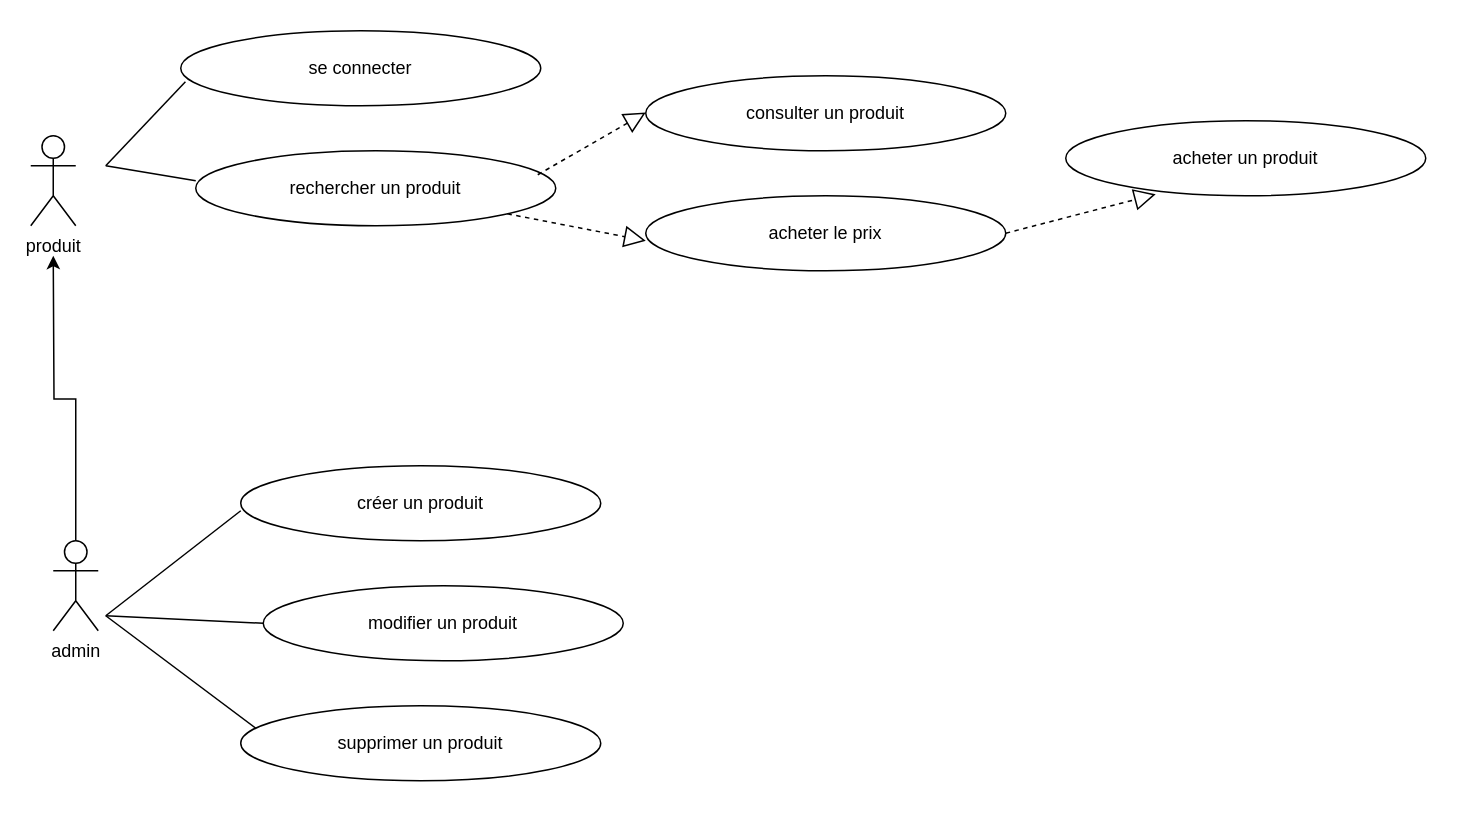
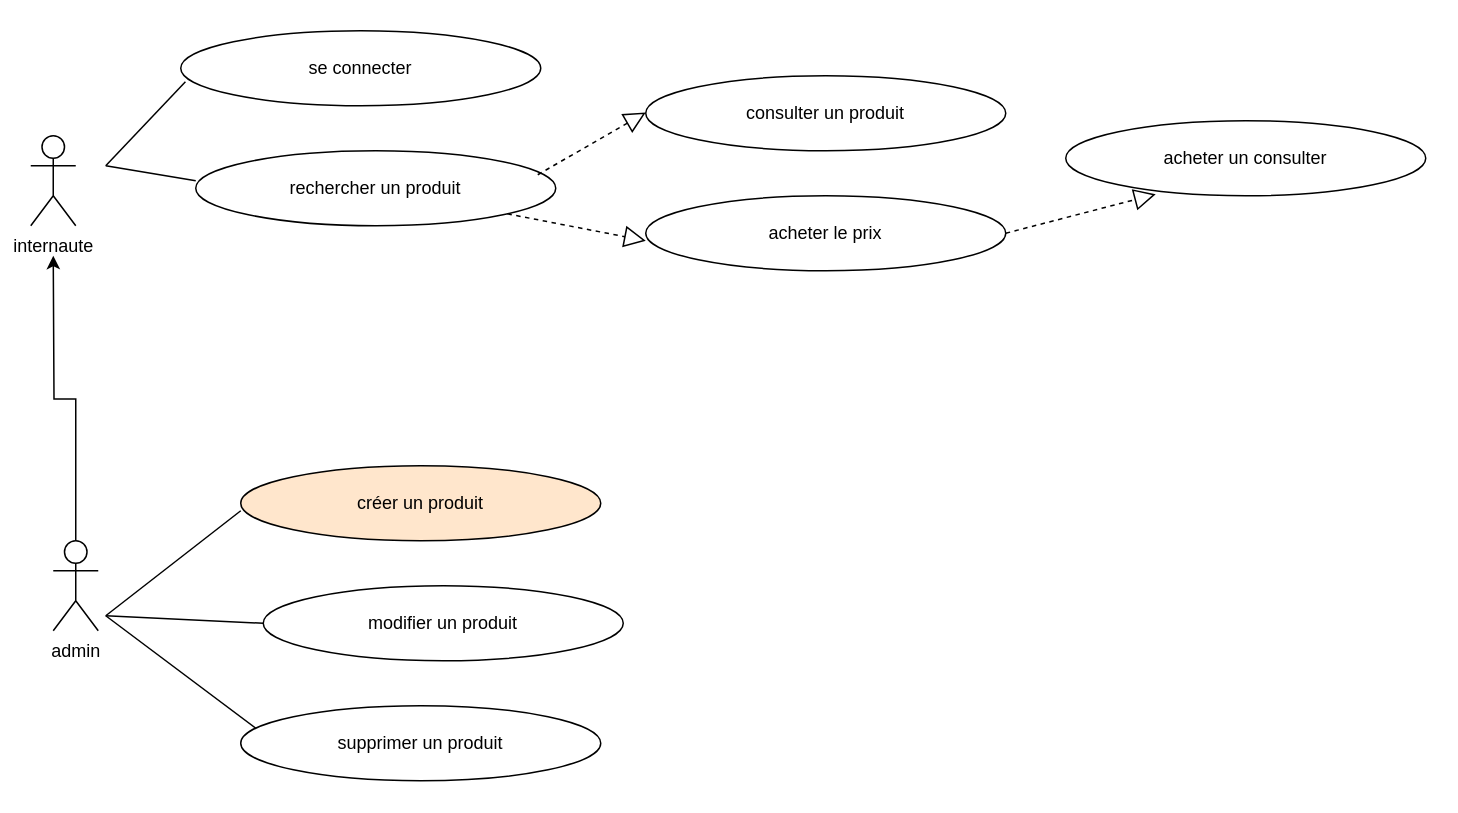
(1246, 158) -> (1246, 158)
(54, 247) -> (54, 247)
(421, 503) -> (421, 503)
